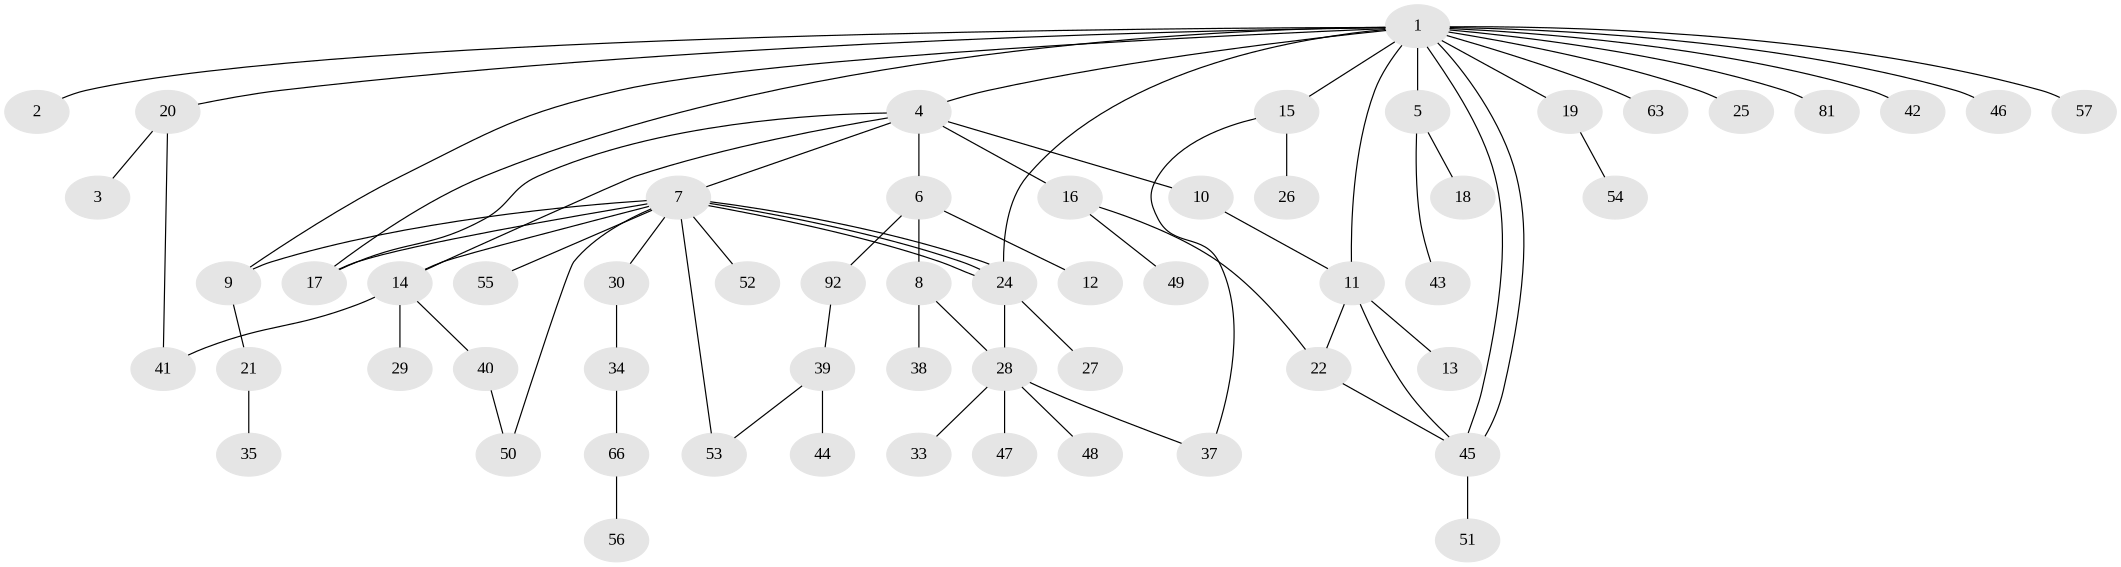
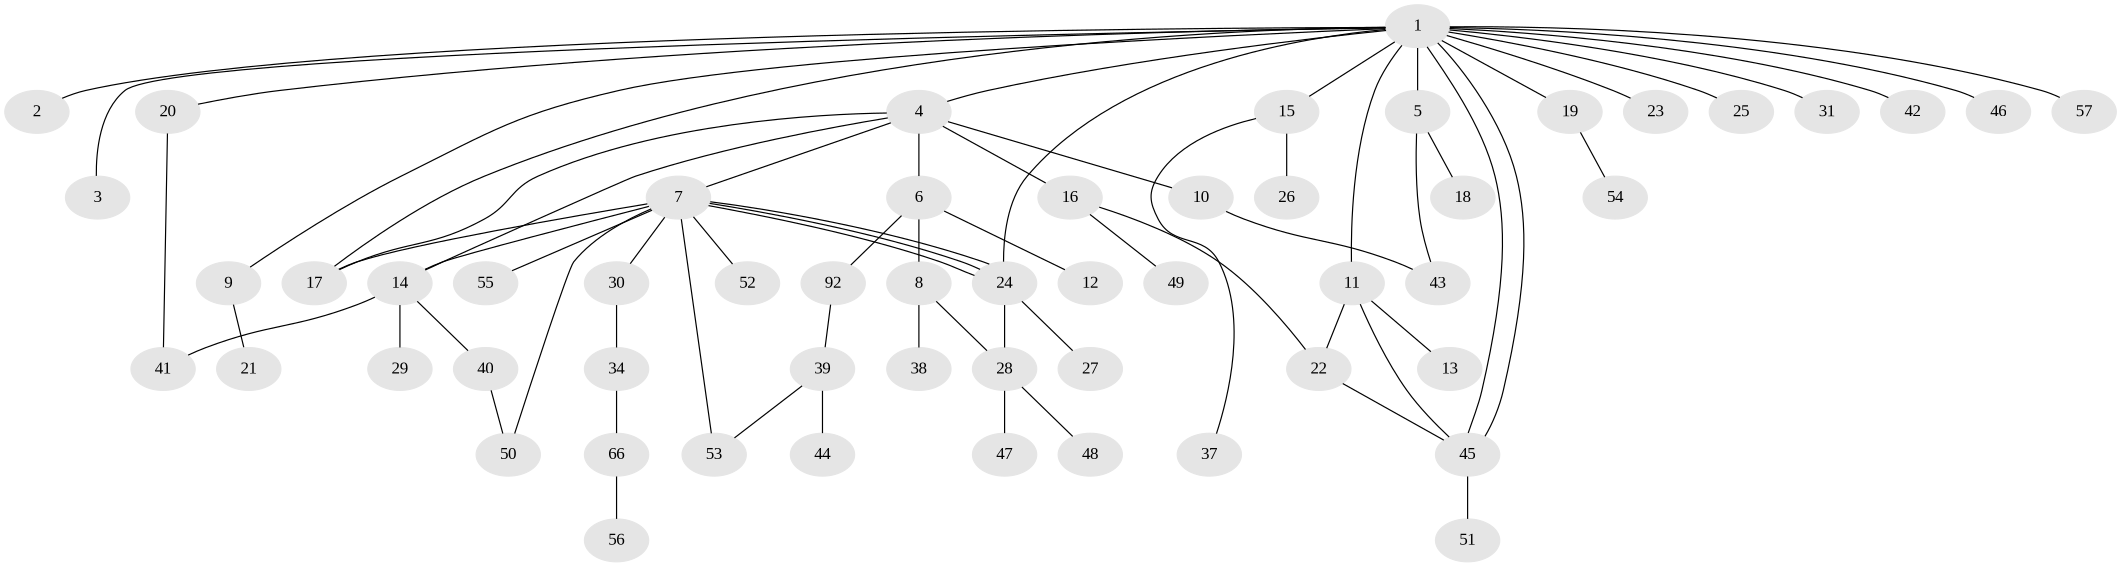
(1656, 112) -> (1656, 112)
(1827, 112) -> (1827, 112)
(133, 155) -> (707, 45)
(448, 223) -> none
(1276, 240) -> (1319, 240)
(1105, 414) -> none
(249, 455) -> none
(919, 455) -> none
